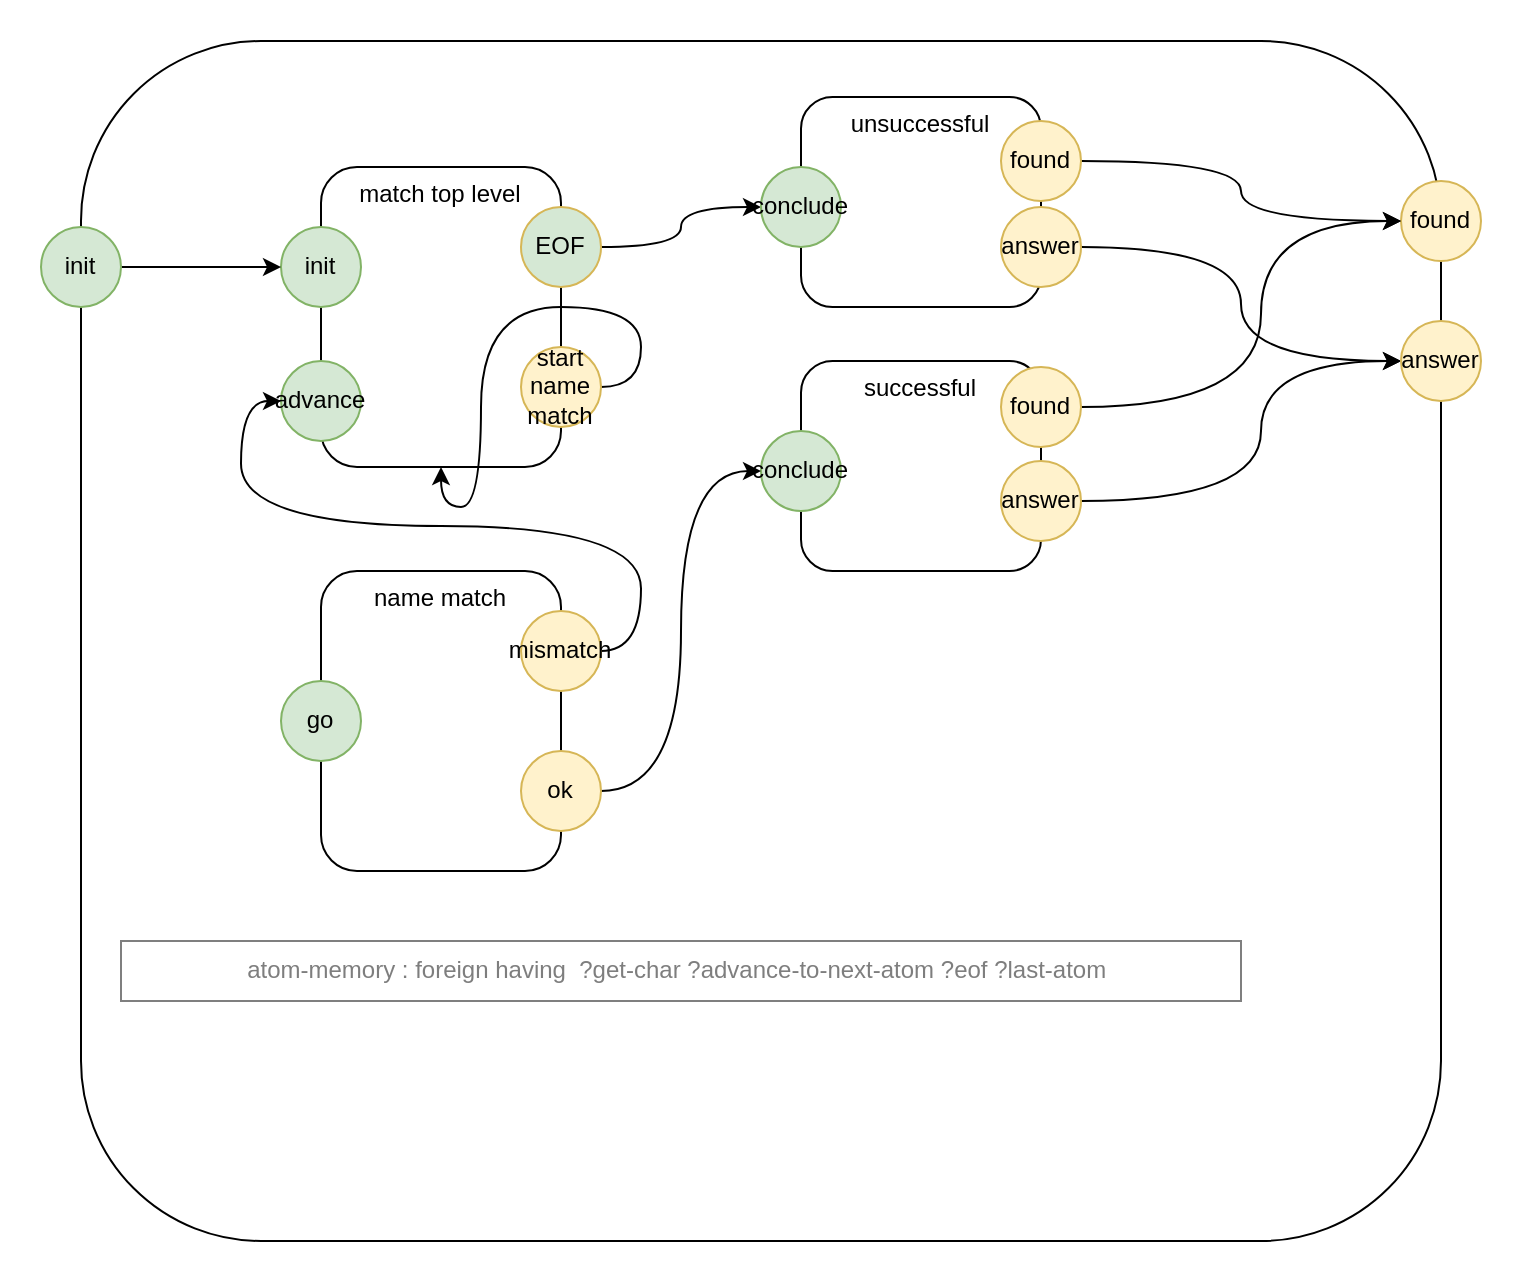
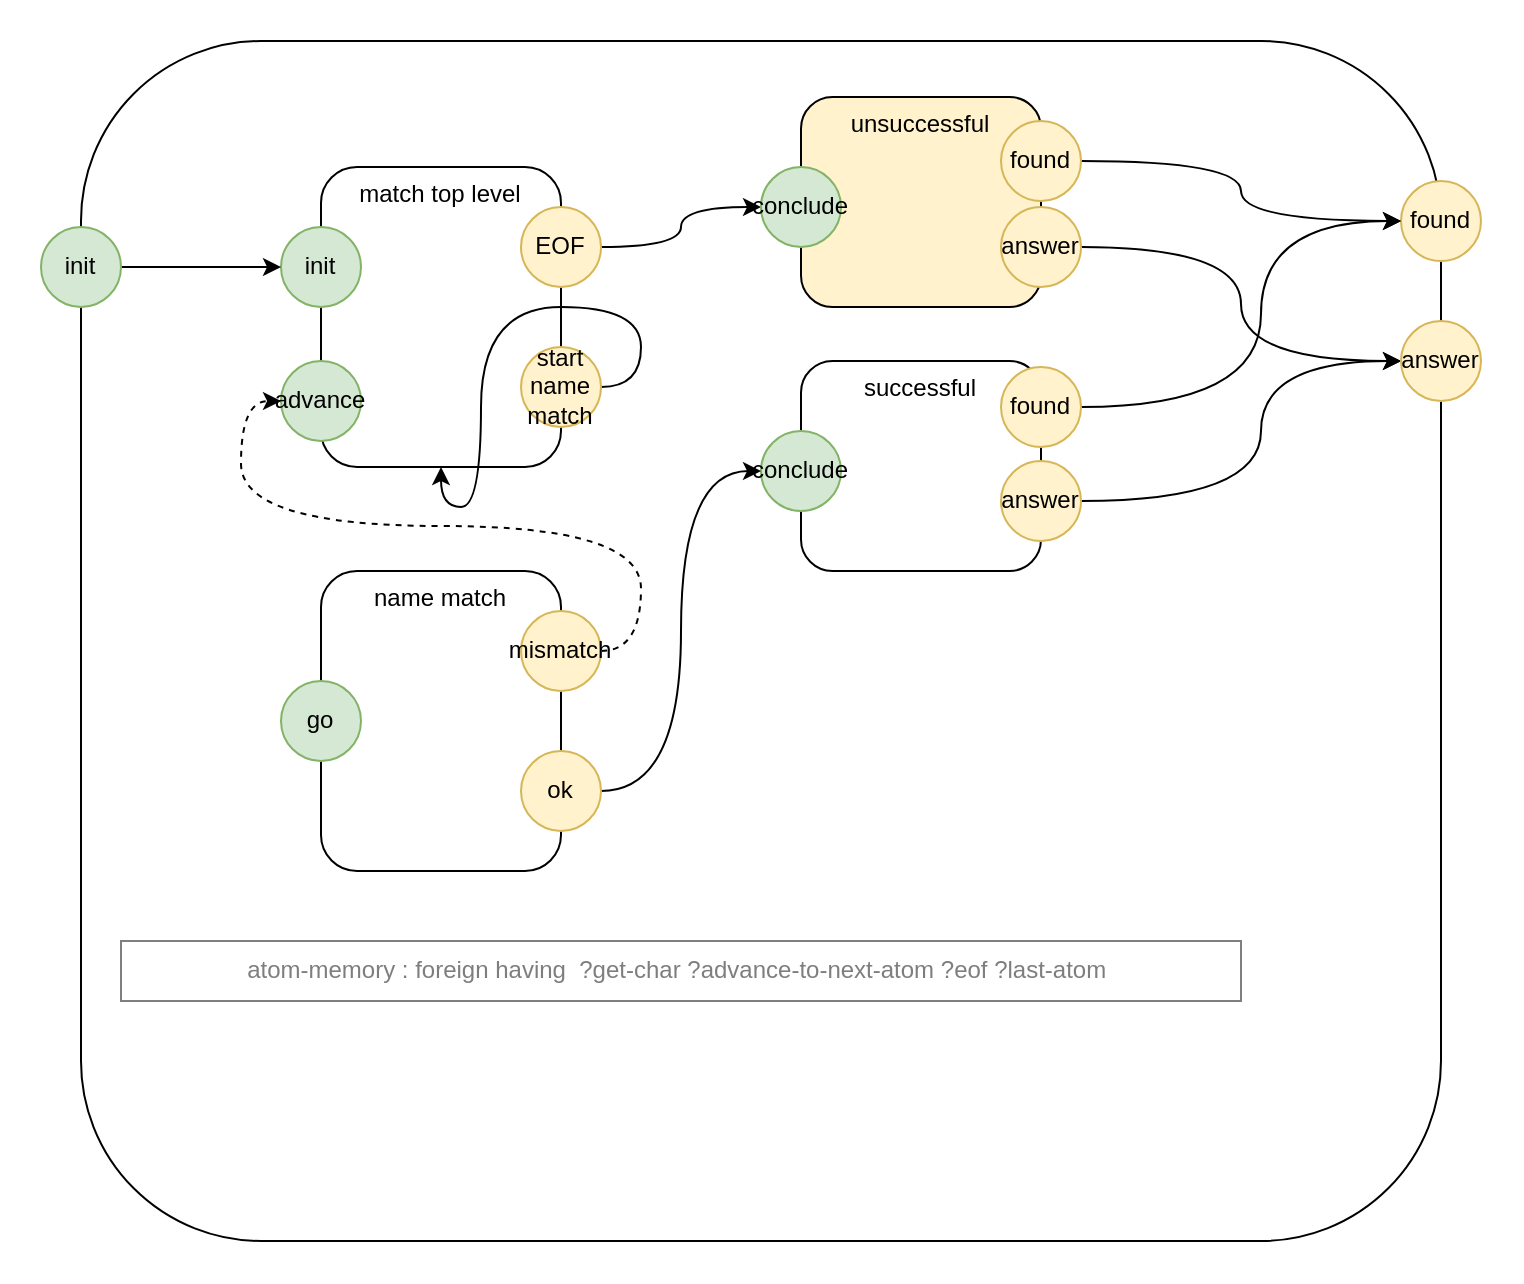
(921, 202) -> (921, 202)
(561, 247) -> (561, 247)
(443, 526) -> (443, 526)
